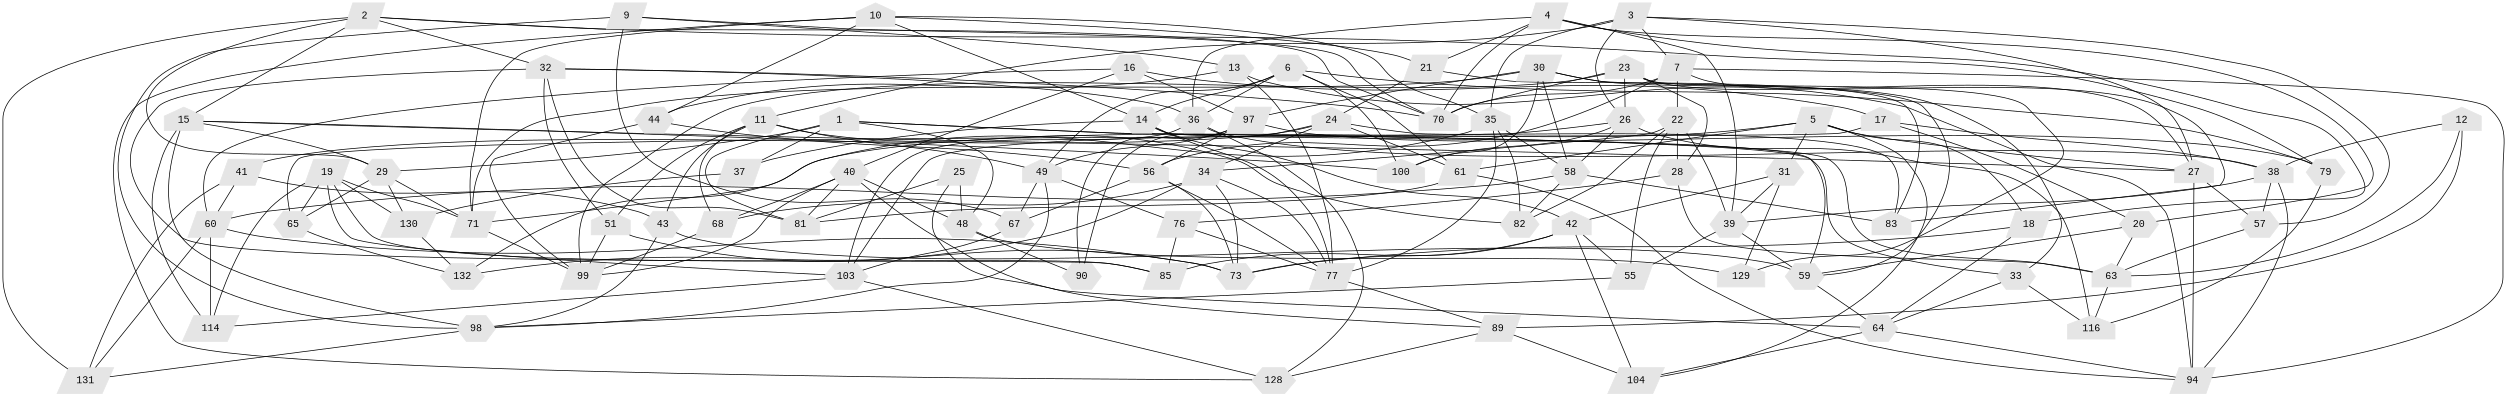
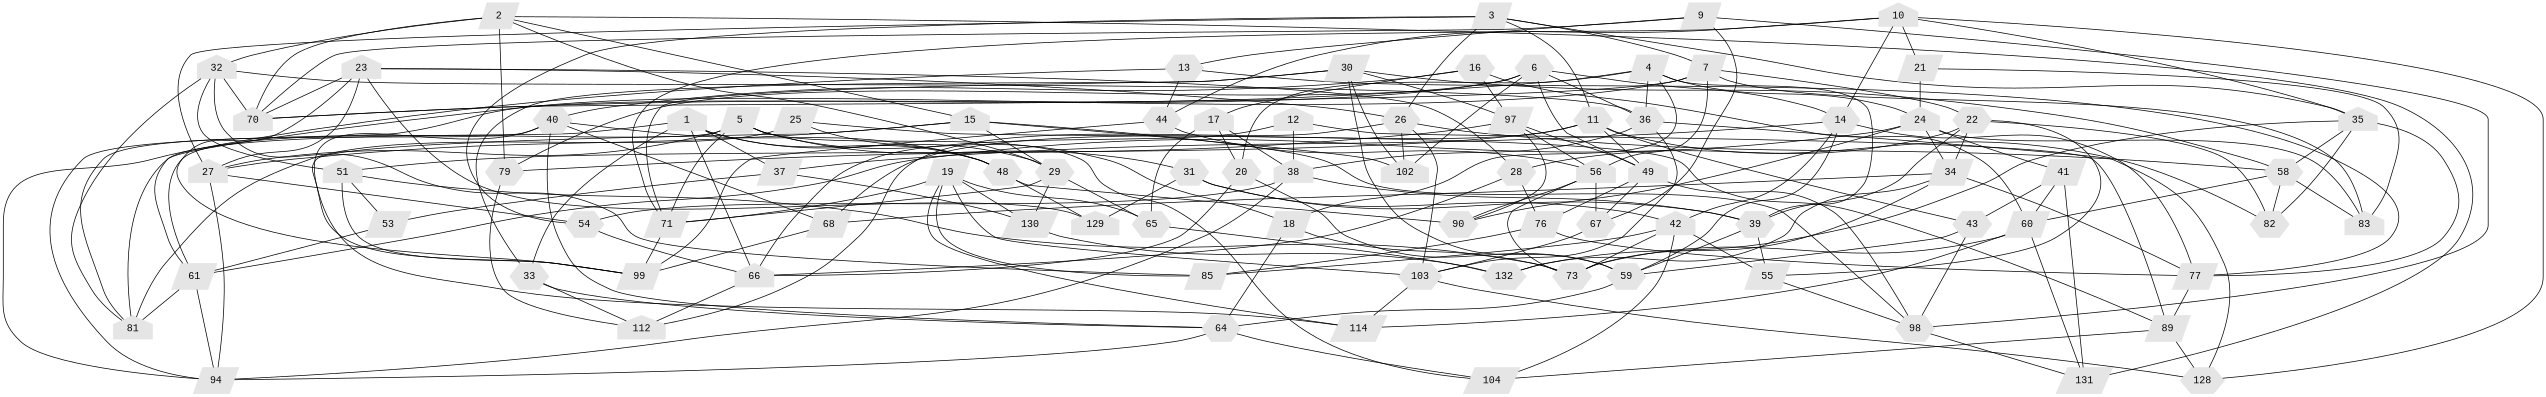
(1472, 48) -> (1785, 94)
(1401, 172) -> (1405, 172)
none -> (388, 224)
(1248, 224) -> (1524, 199)
(2260, 224) -> (584, 224)
(2111, 276) -> (754, 276)
(2091, 329) -> (642, 329)
